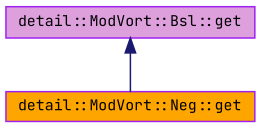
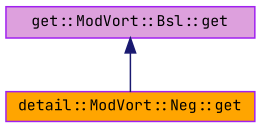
(130, 22) -> (130, 22)
